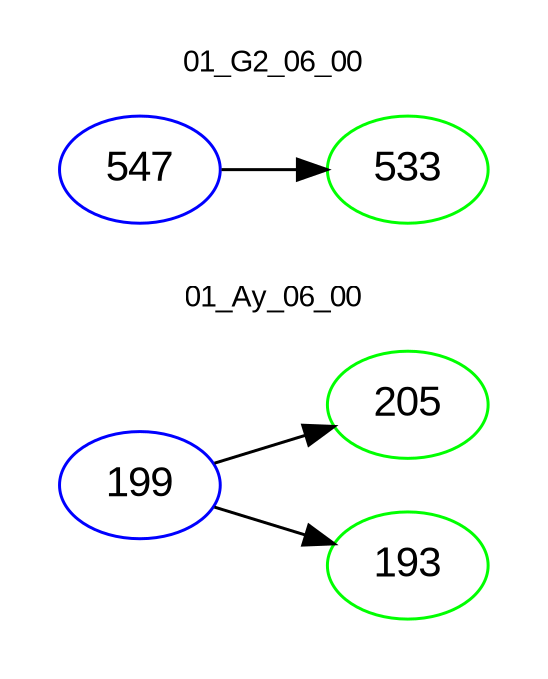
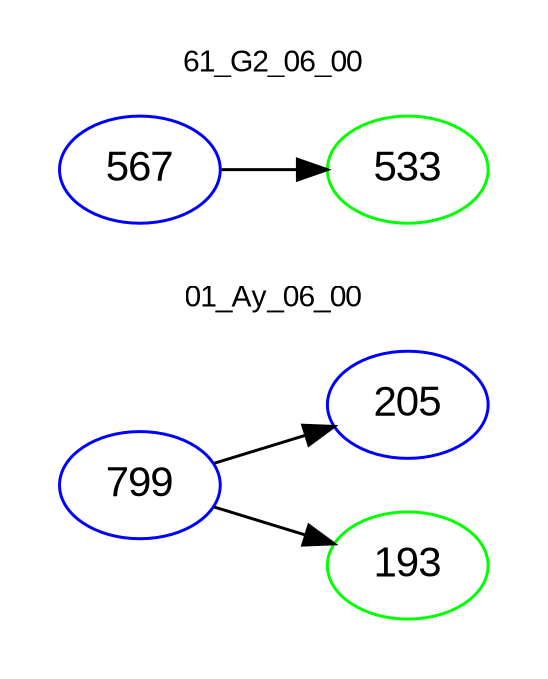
(274, 64) -> (274, 64)
(140, 170) -> (140, 170)
(408, 405) -> (408, 405)
(140, 485) -> (140, 485)
